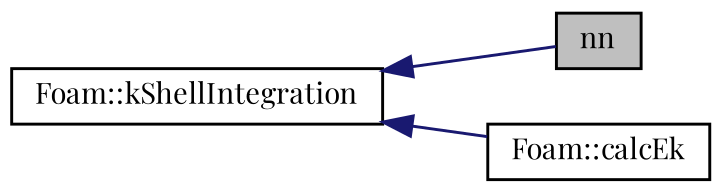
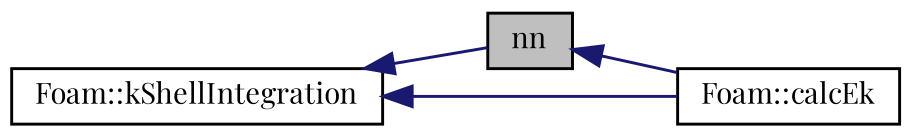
none -> (639, 64)
